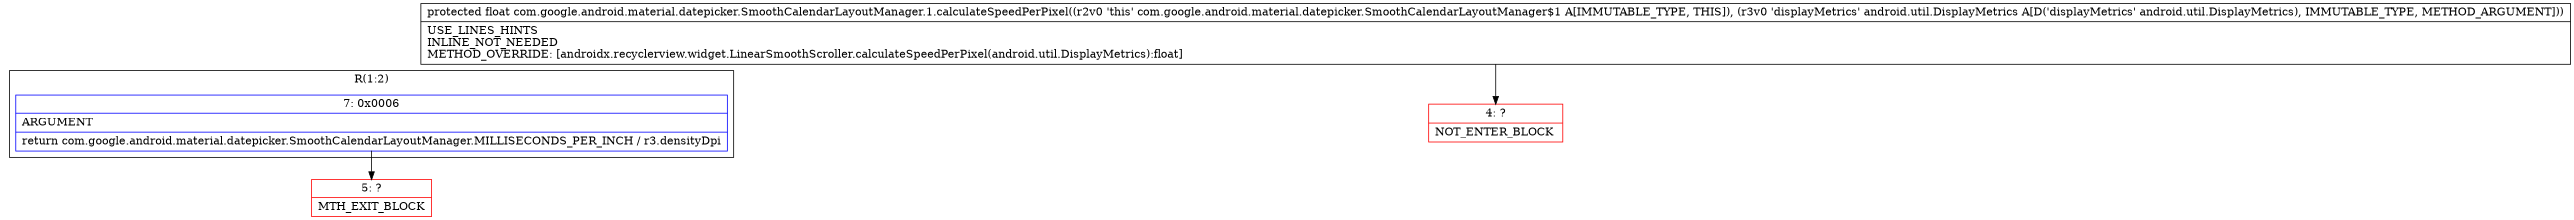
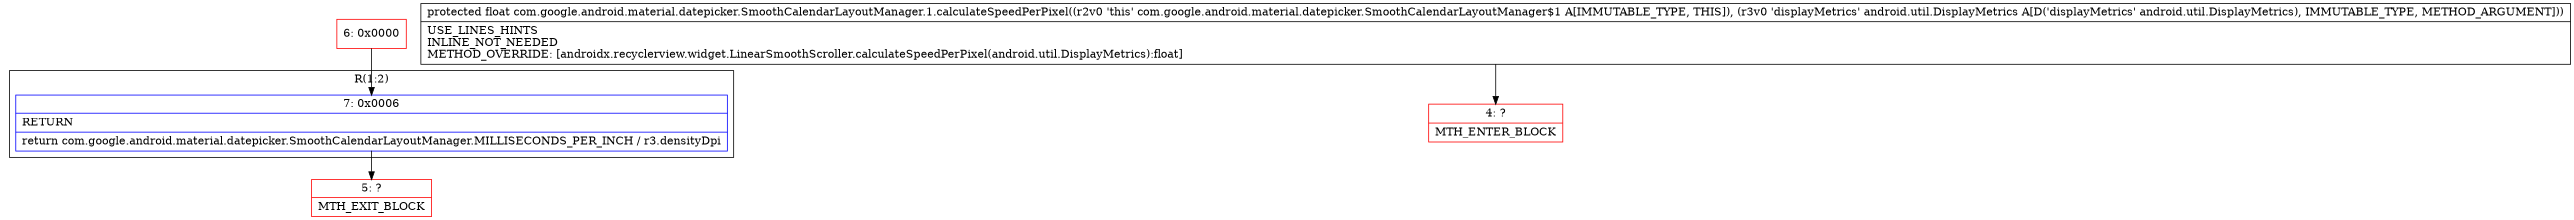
none -> (372, 34)
(58, 122) -> (48, 122)
(1495, 132) -> (1496, 132)
